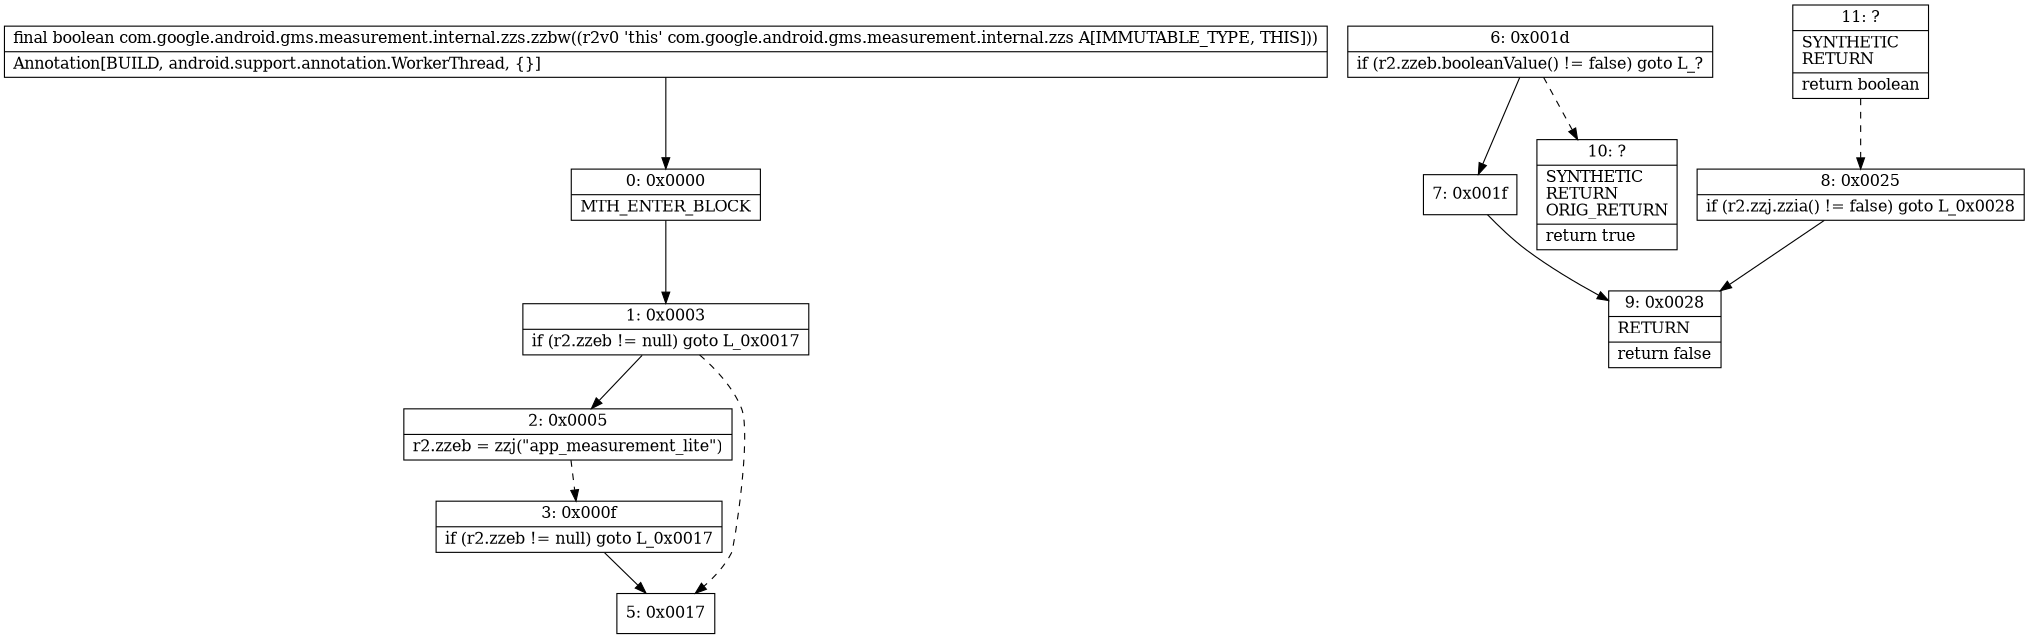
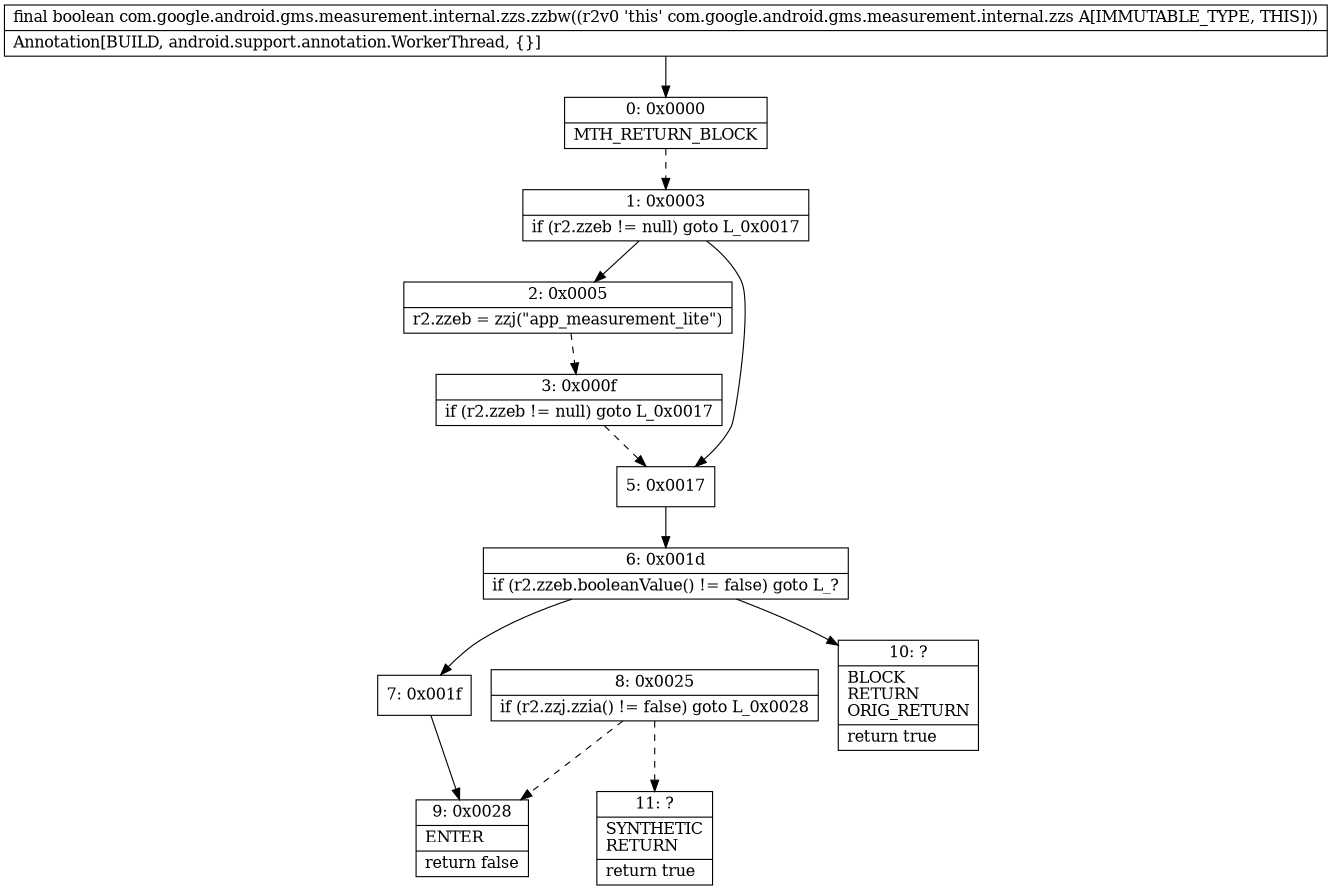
(1861, 85) -> (651, 872)
(1558, 103) -> (783, 618)
(1861, 128) -> (655, 751)
(1595, 177) -> (876, 678)
(666, 207) -> (666, 135)
(1777, 252) -> (576, 757)
(666, 256) -> (666, 163)
(1654, 329) -> (454, 838)
(743, 468) -> (743, 349)
none -> (666, 522)
(621, 569) -> (621, 442)
